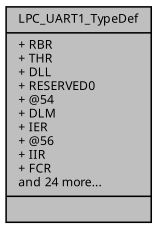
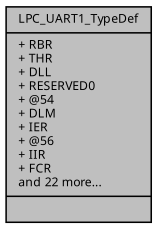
(60, 183) -> (60, 183)
